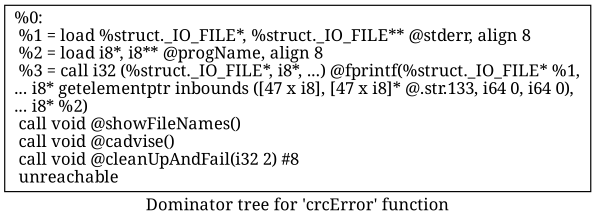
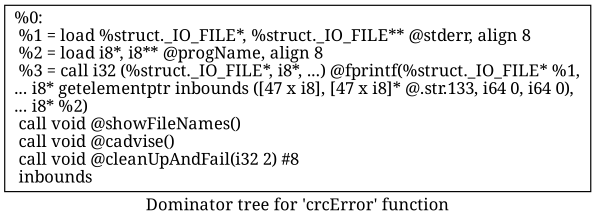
(67, 177) -> (54, 177)
